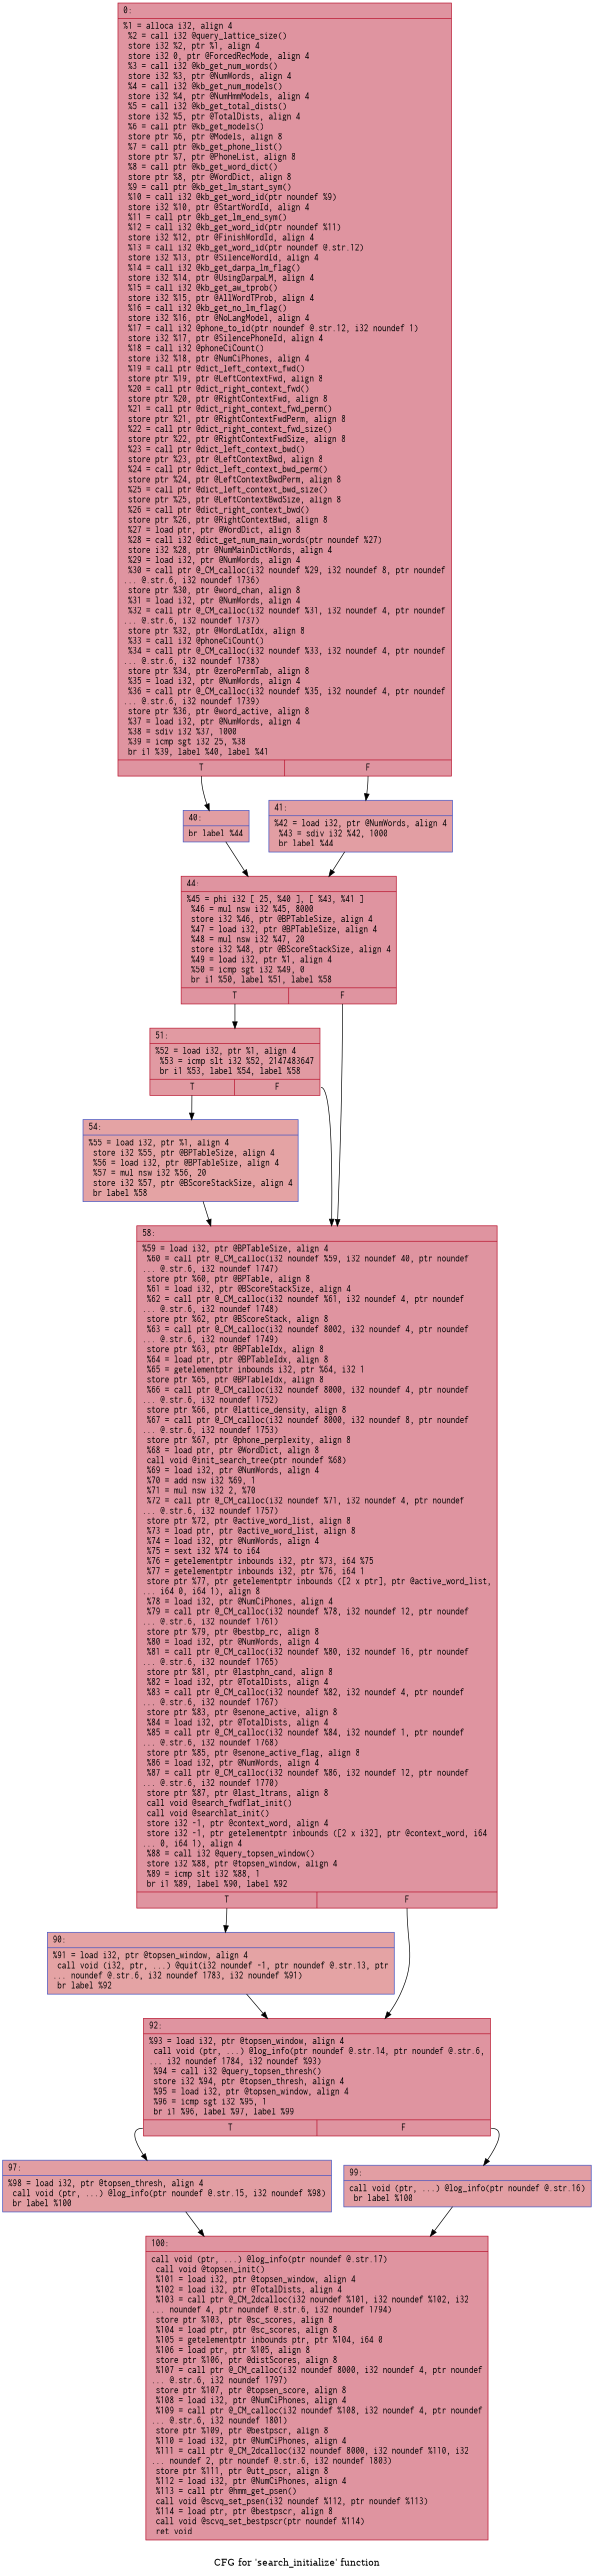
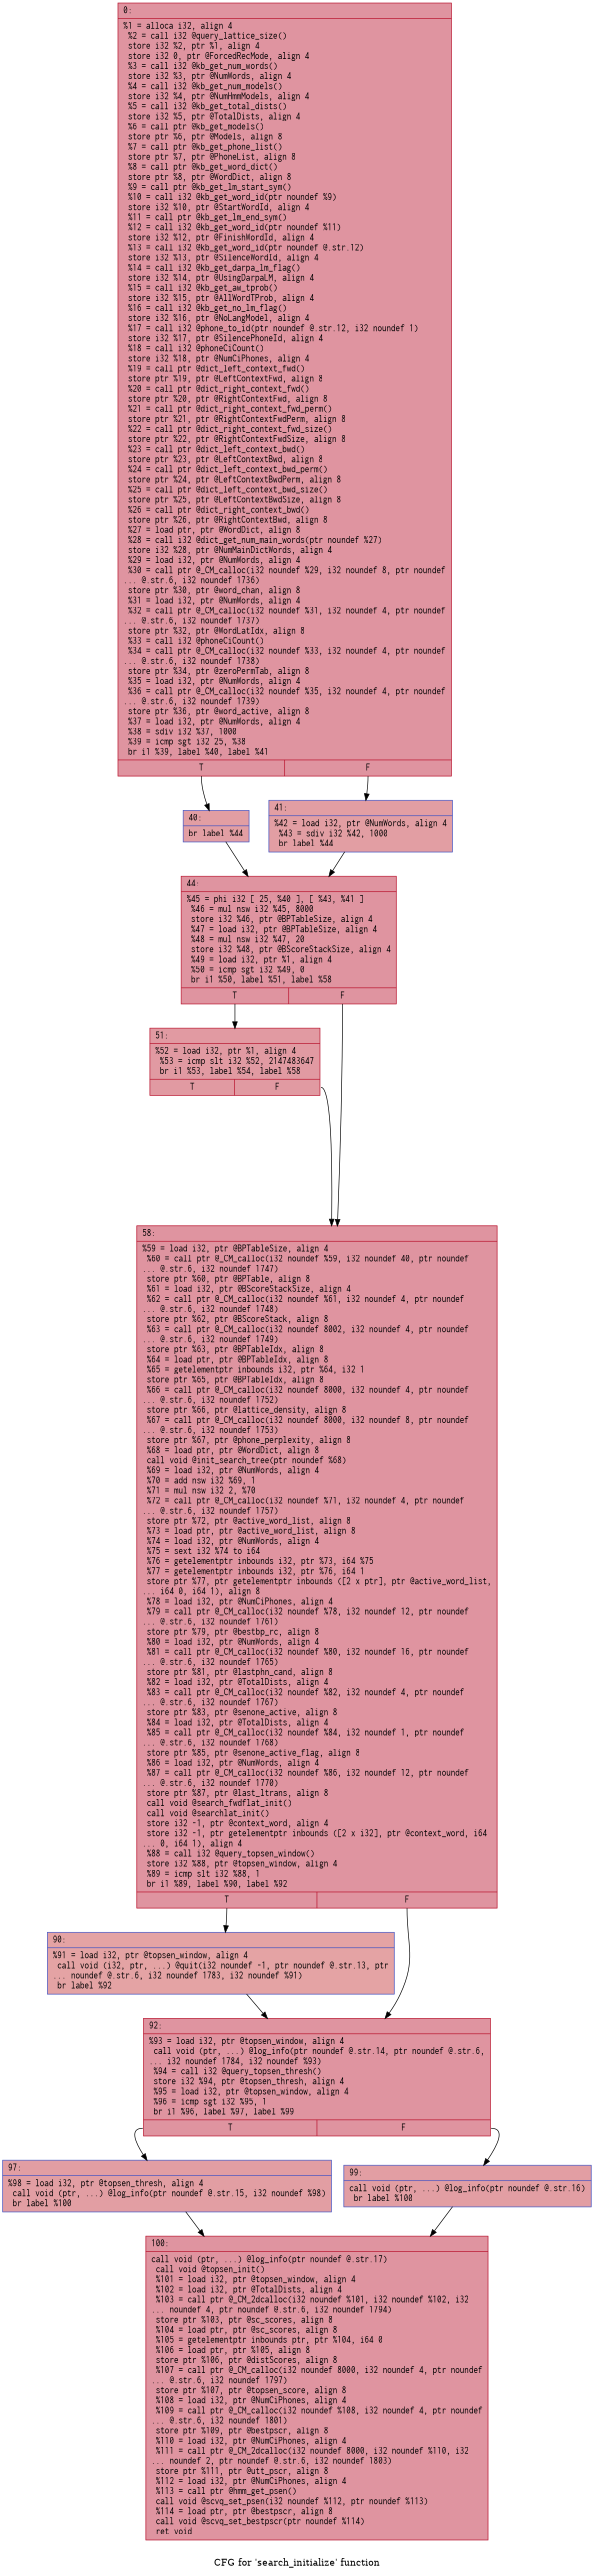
(191, 1161) -> none
